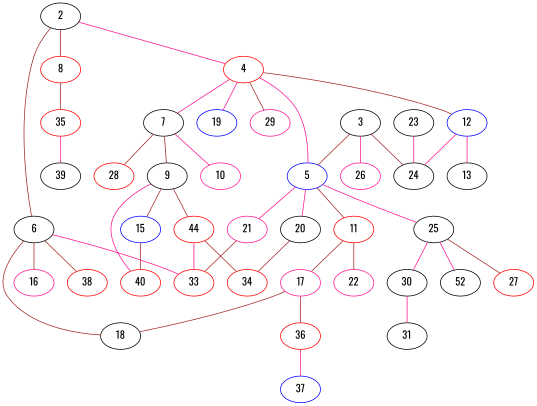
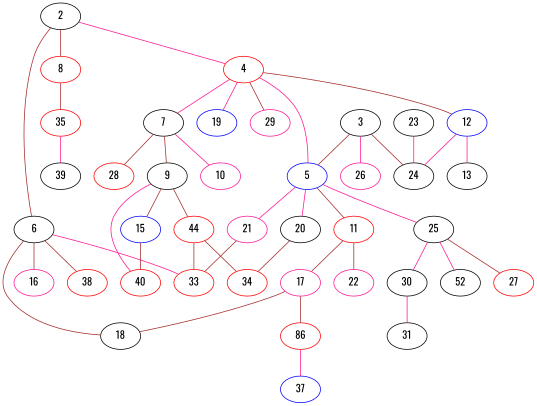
(194, 256) -> (194, 256)
(301, 336) -> (301, 336)
